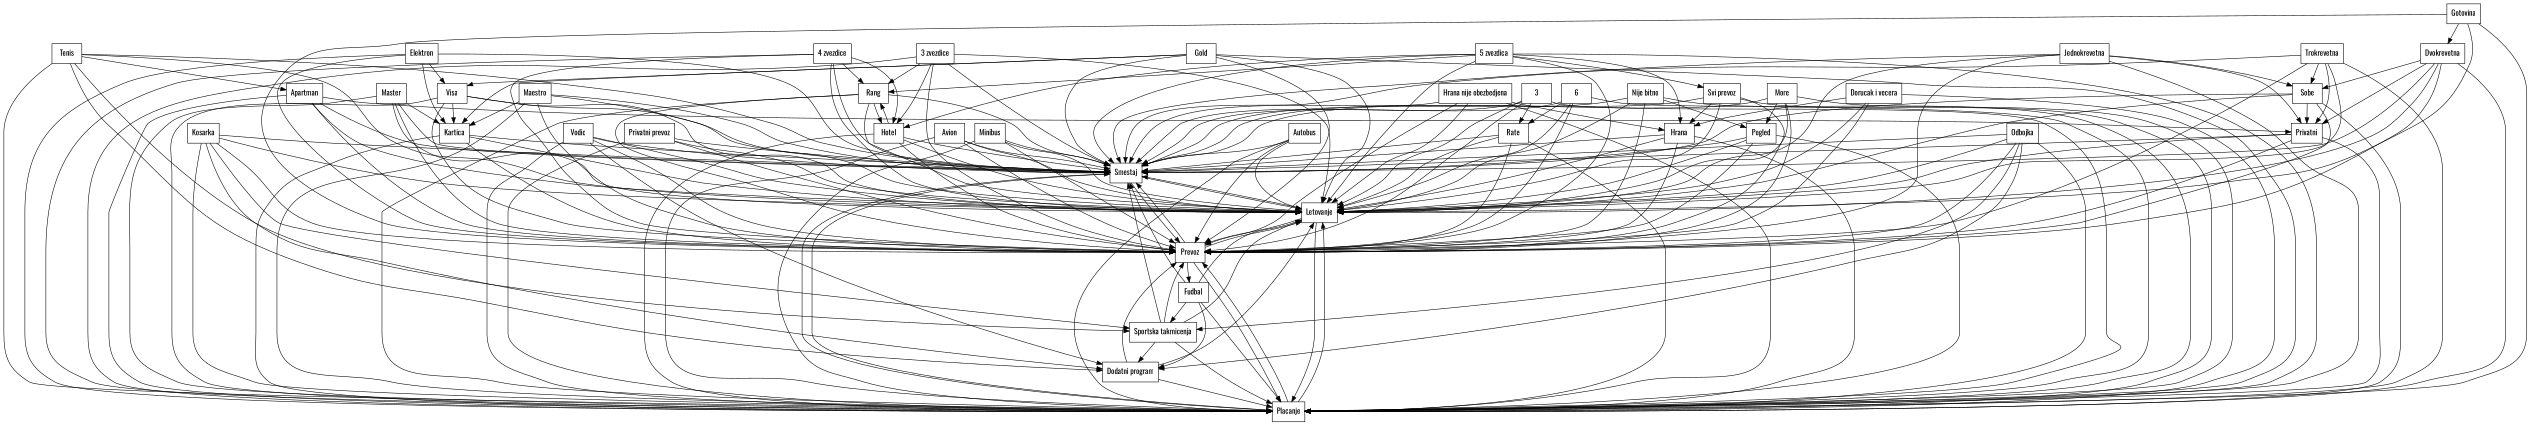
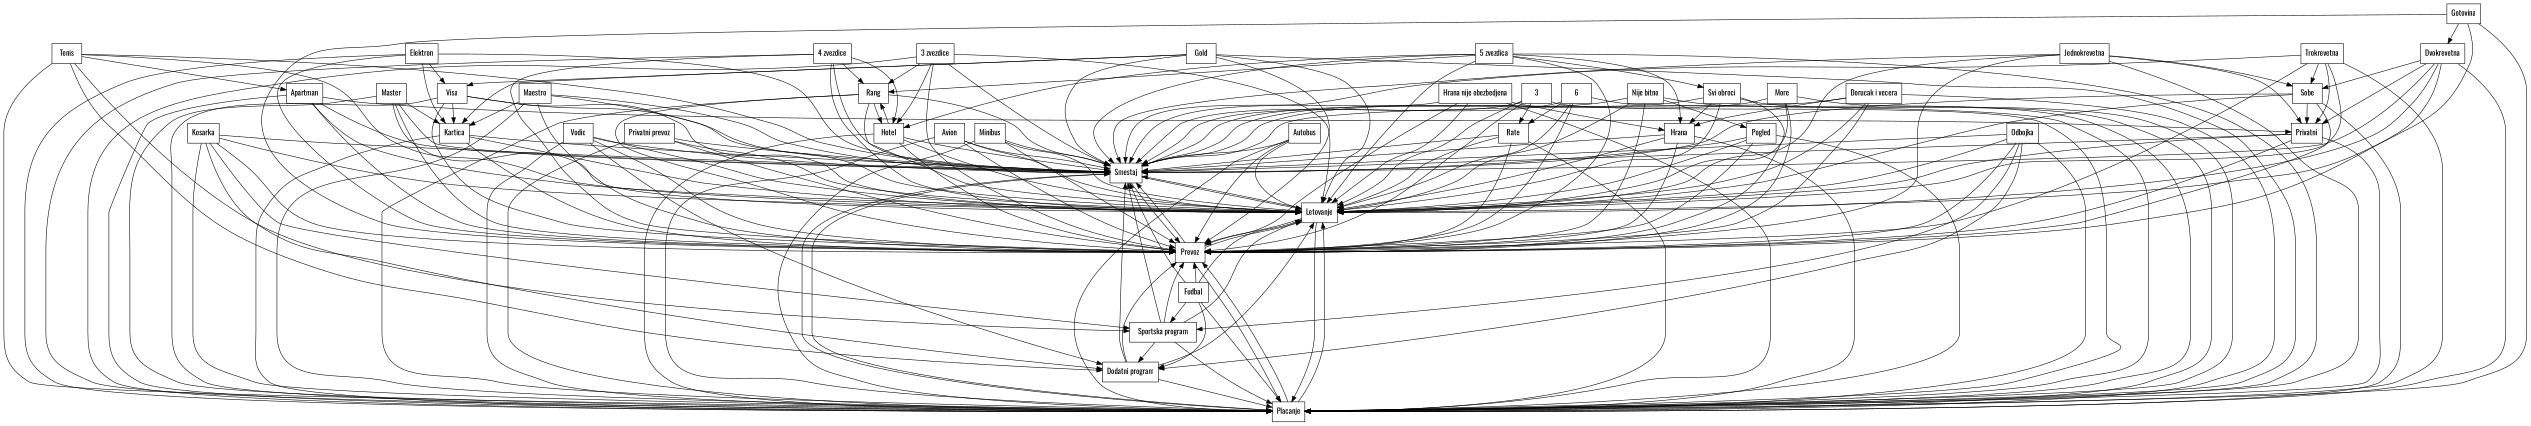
(1722, 93) -> (1722, 93)
(1773, 111) -> none
none -> (1350, 114)
(1188, 270) -> (1196, 275)
none -> (1121, 276)
(1163, 332) -> (1163, 332)
